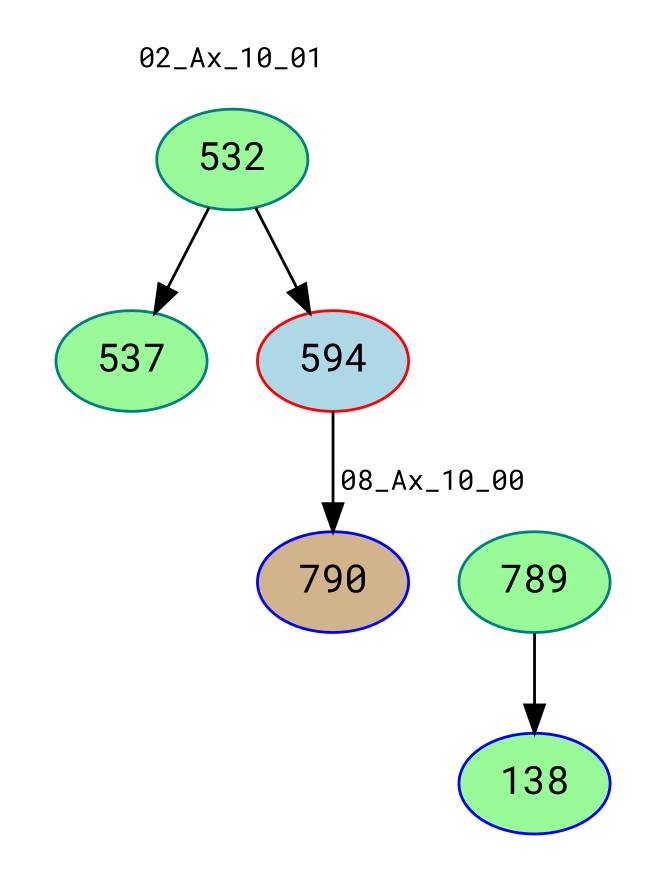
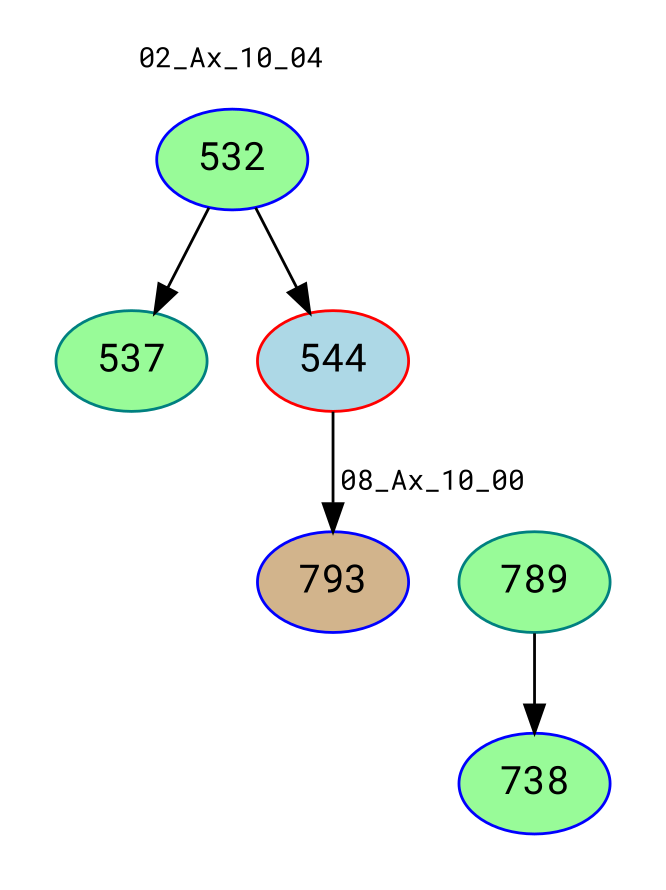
(232, 60) -> (232, 60)
(232, 160) -> (232, 160)
(333, 361) -> (333, 361)
(333, 582) -> (333, 582)
(535, 784) -> (535, 784)
